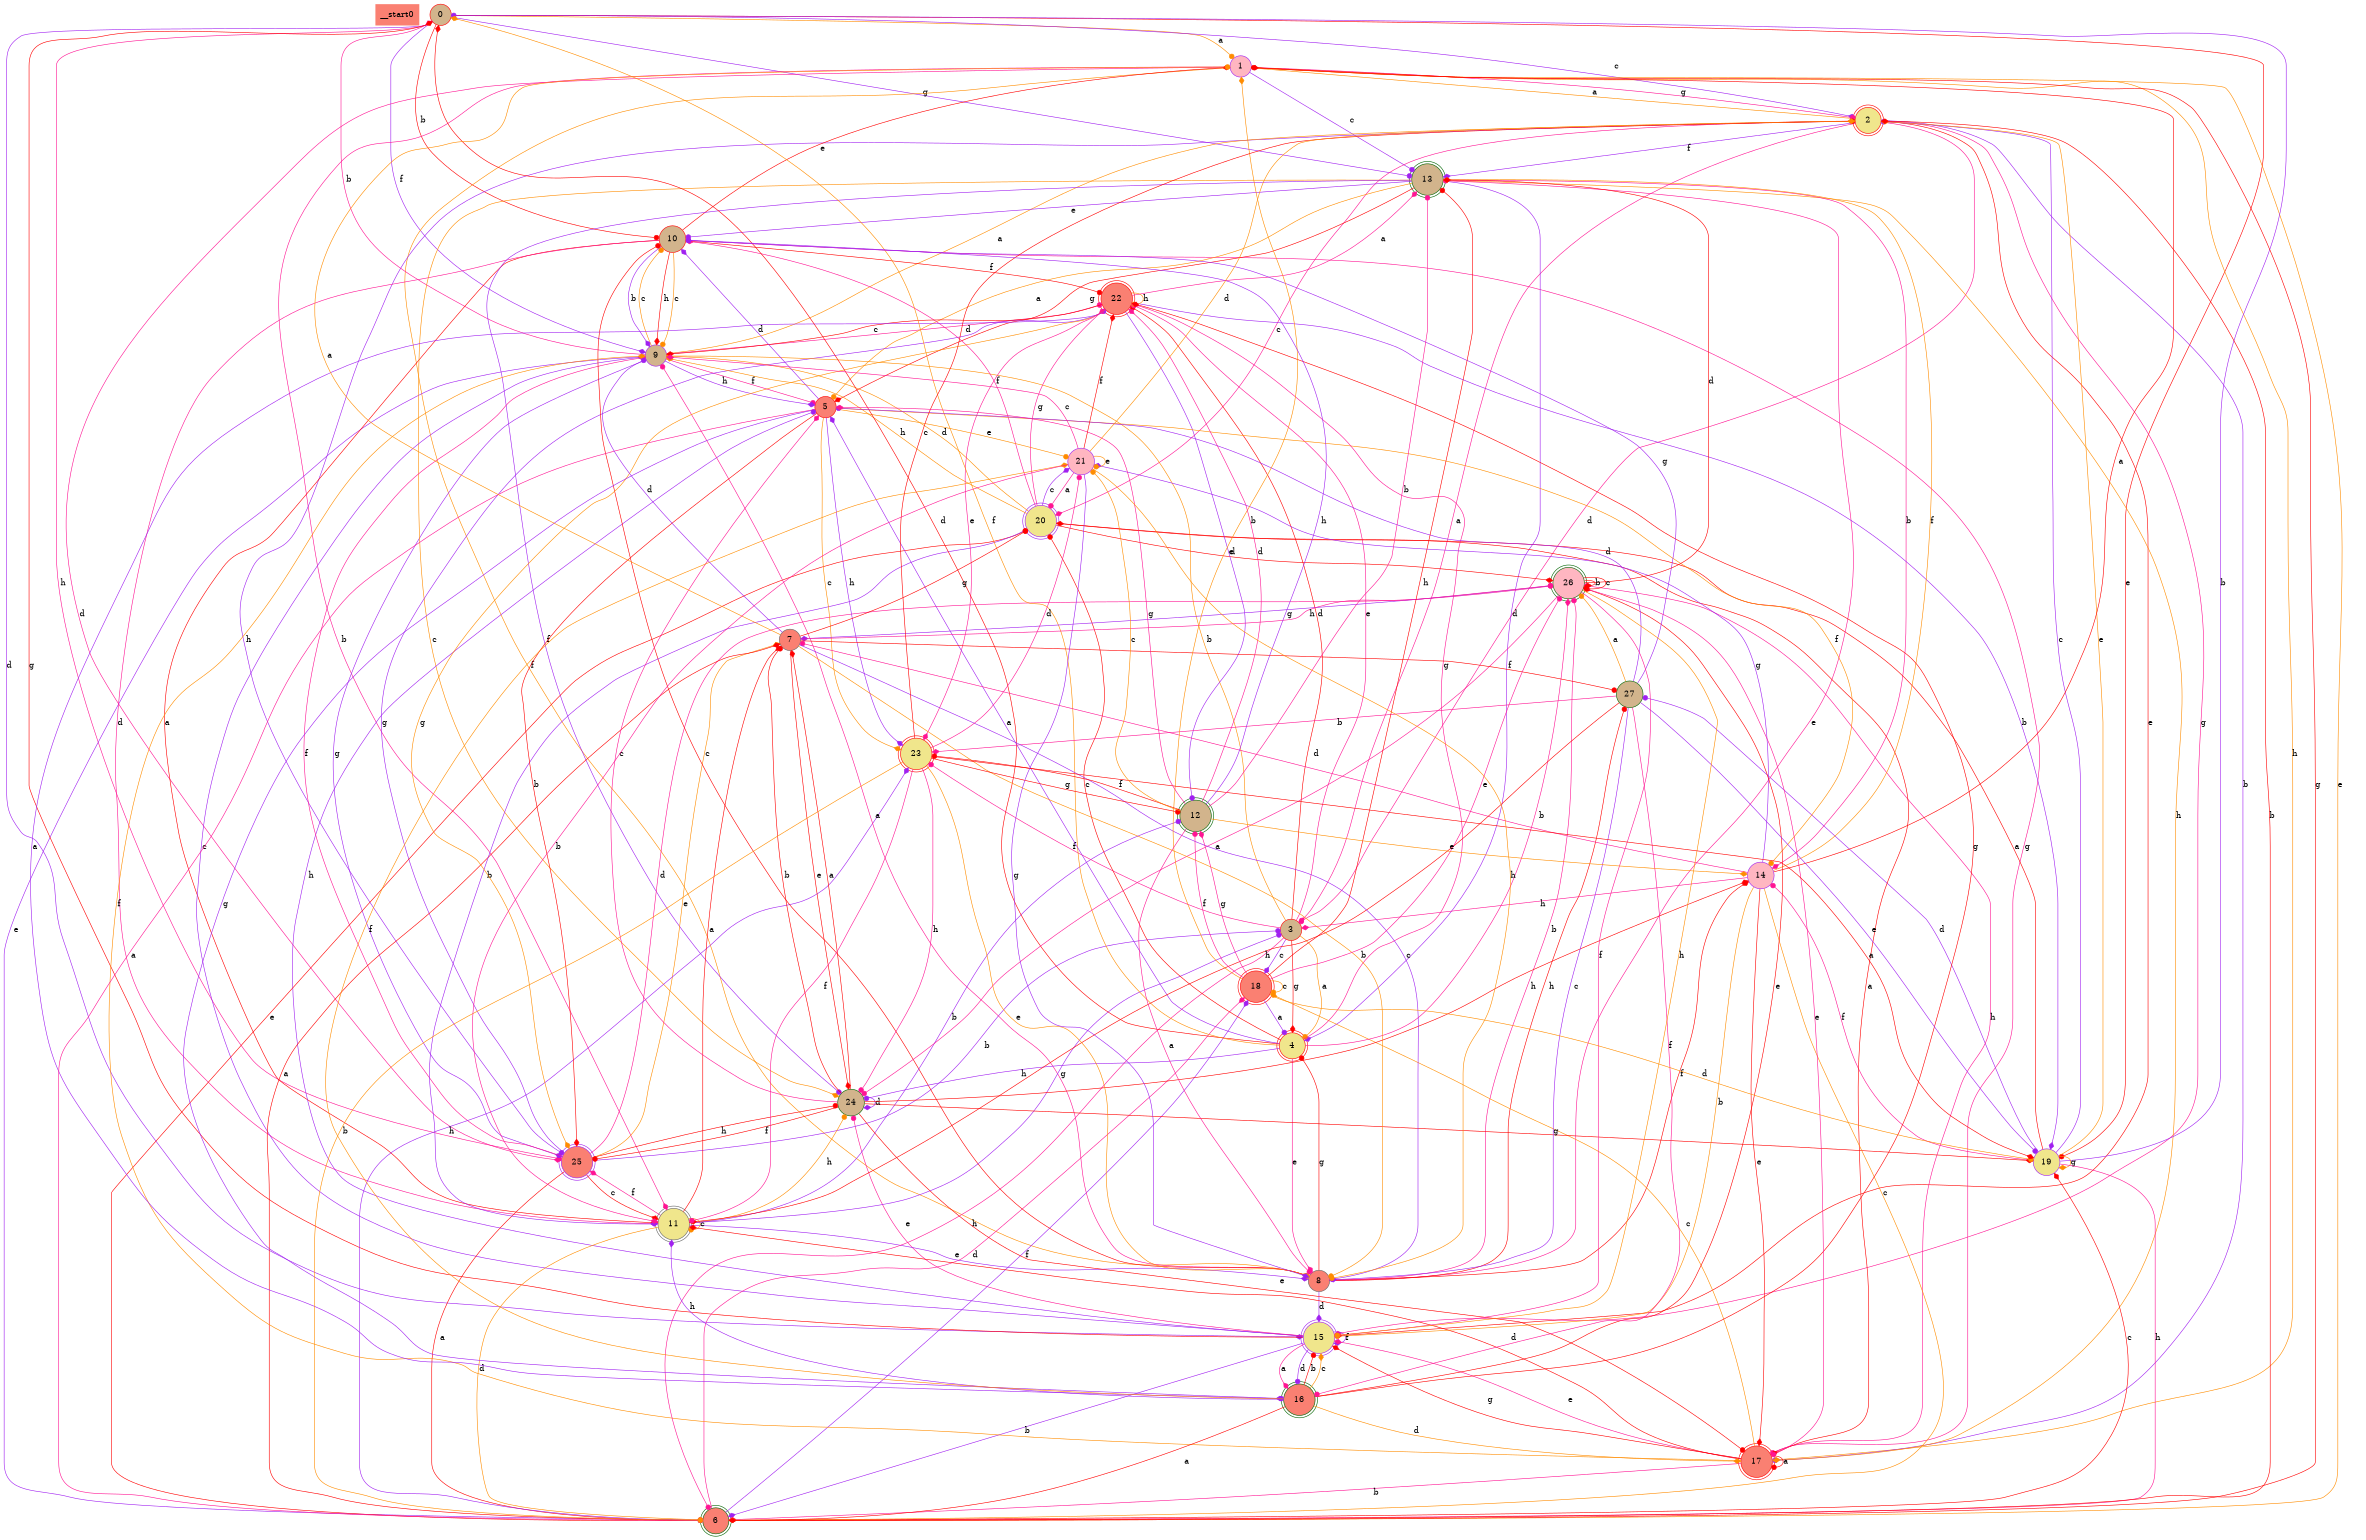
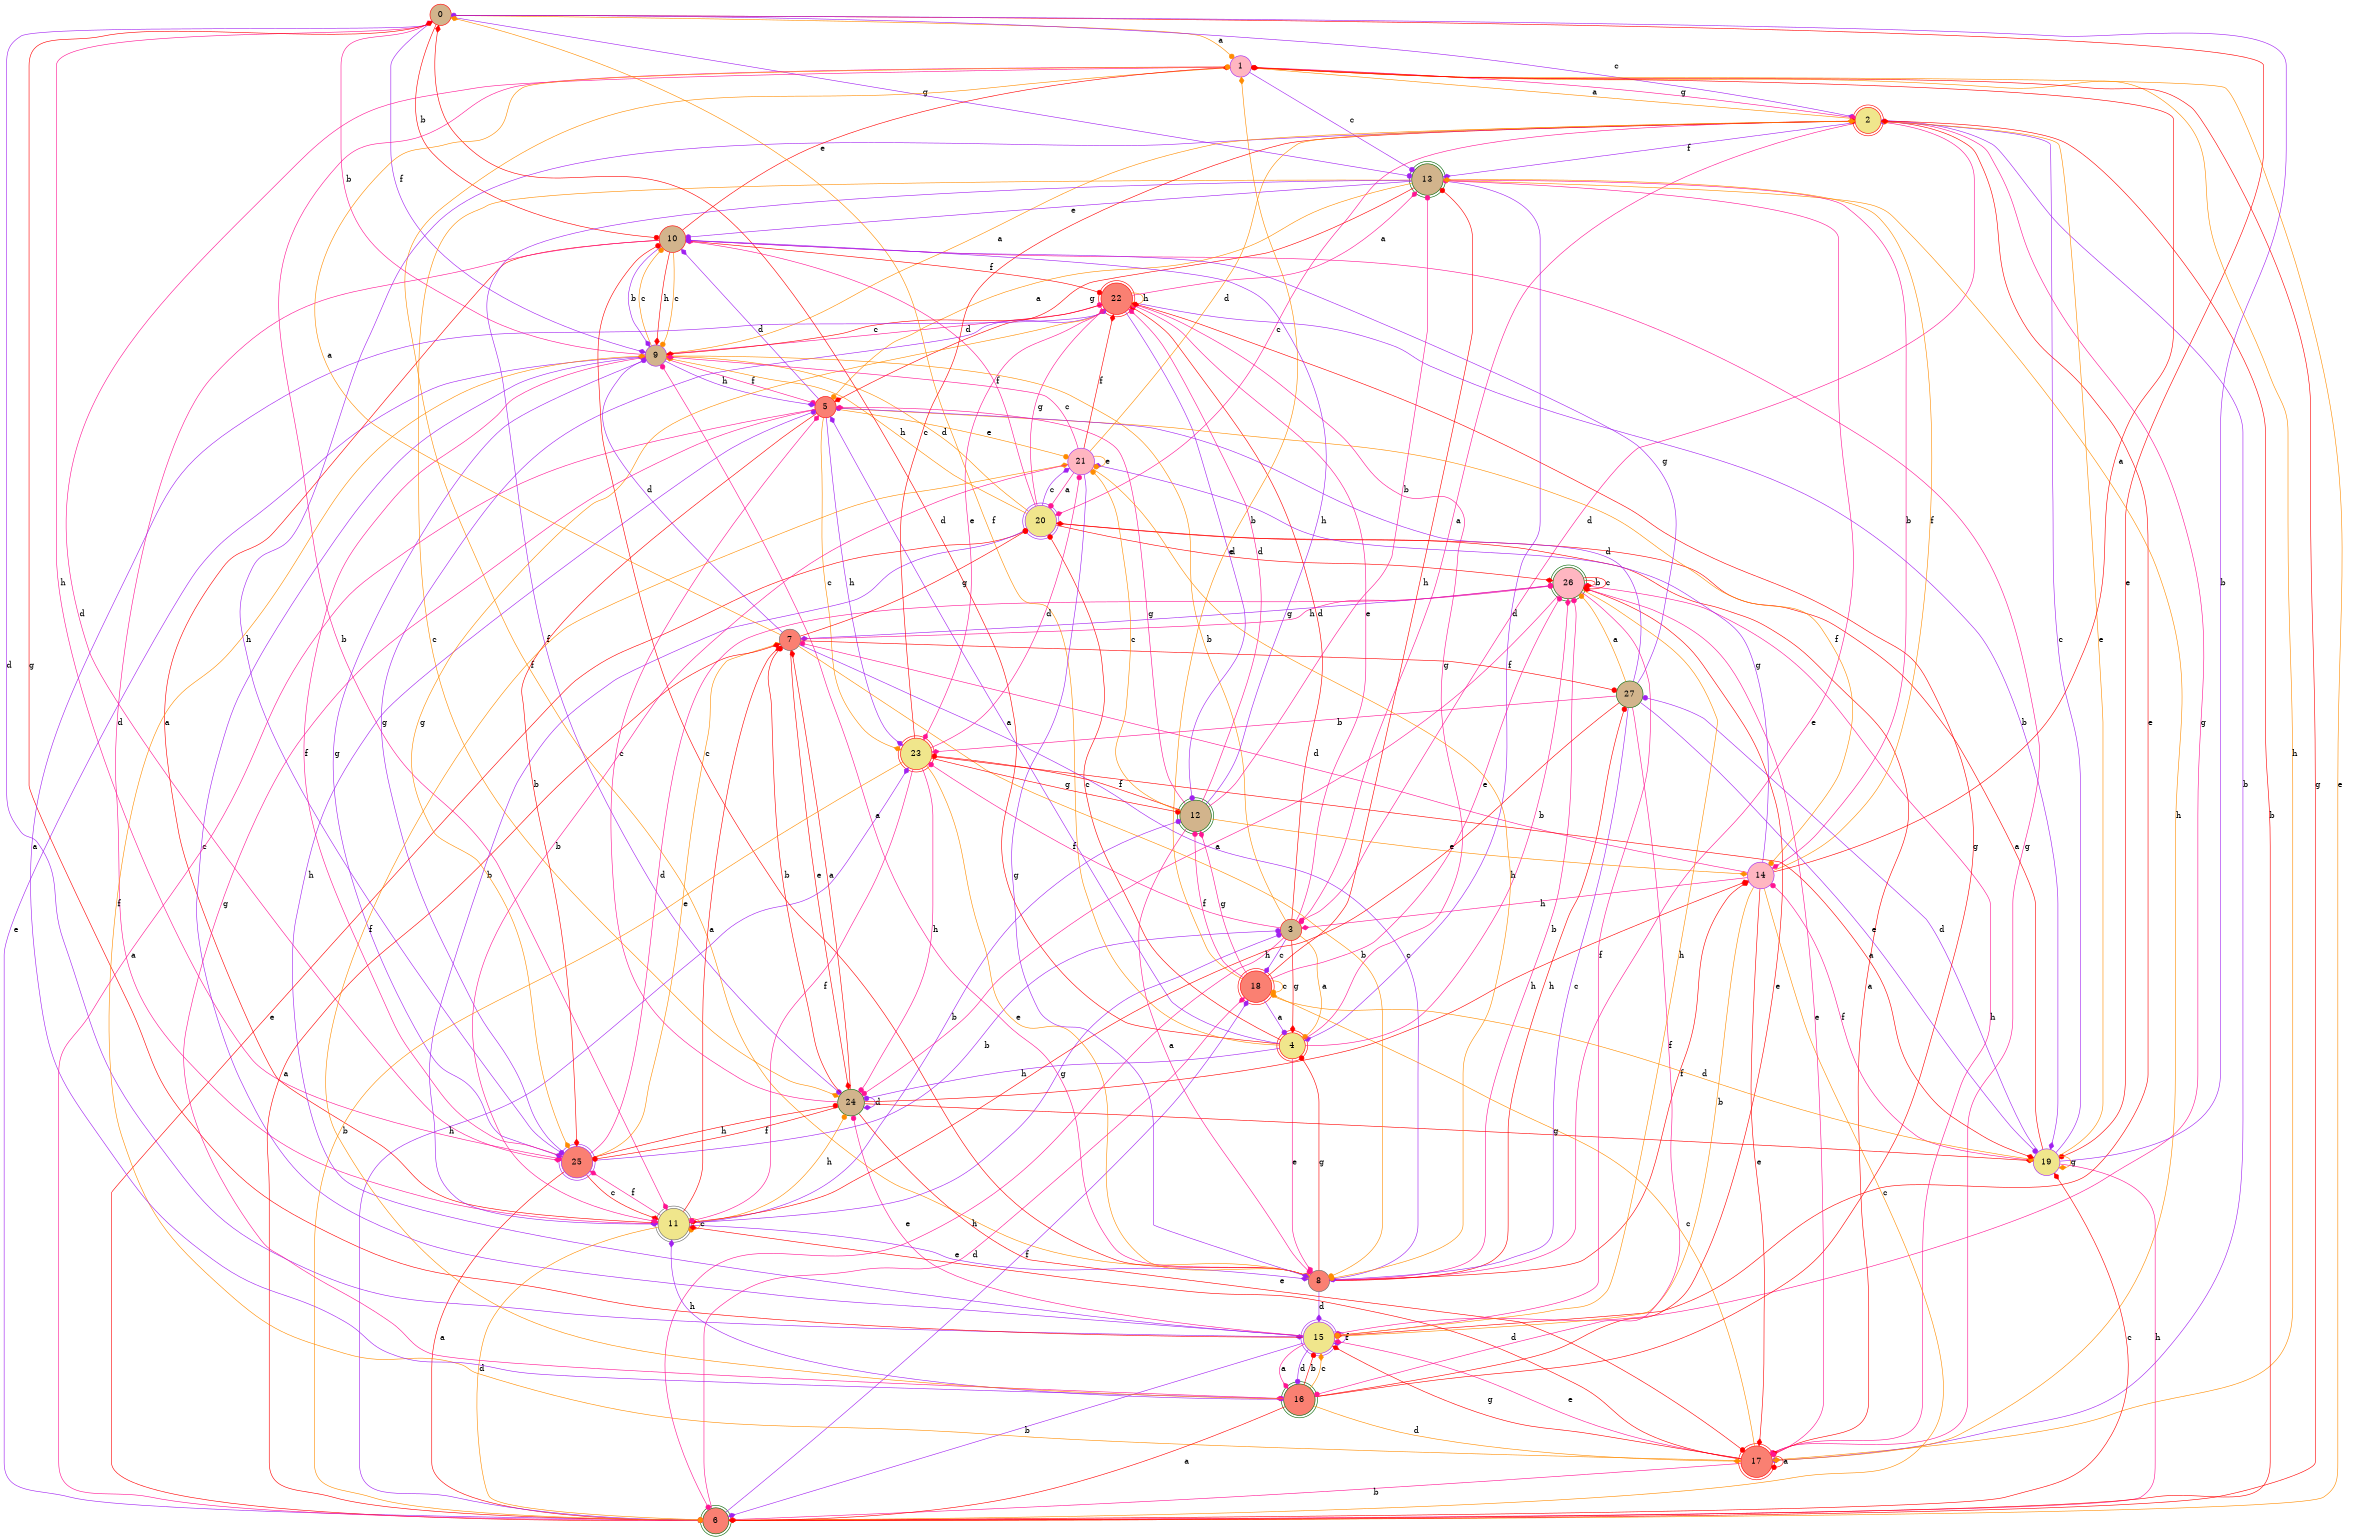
(397, 15) -> none
(1709, 318) -> none
(230, 1194) -> (230, 1194)
